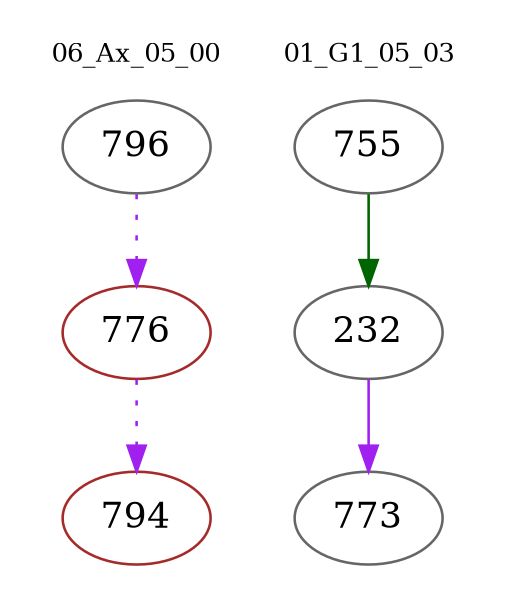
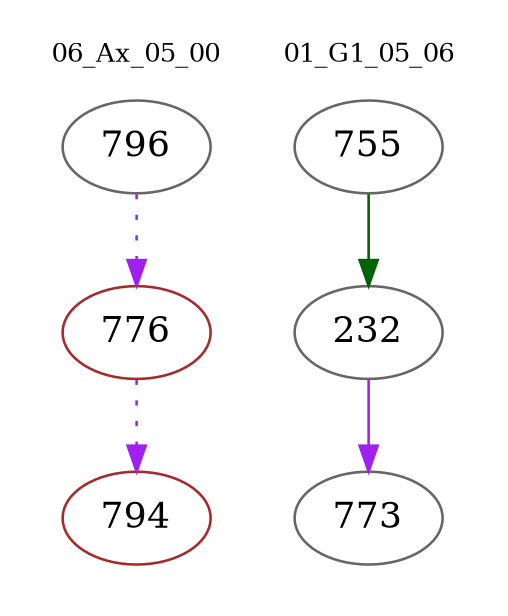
(370, 55) -> (370, 55)
